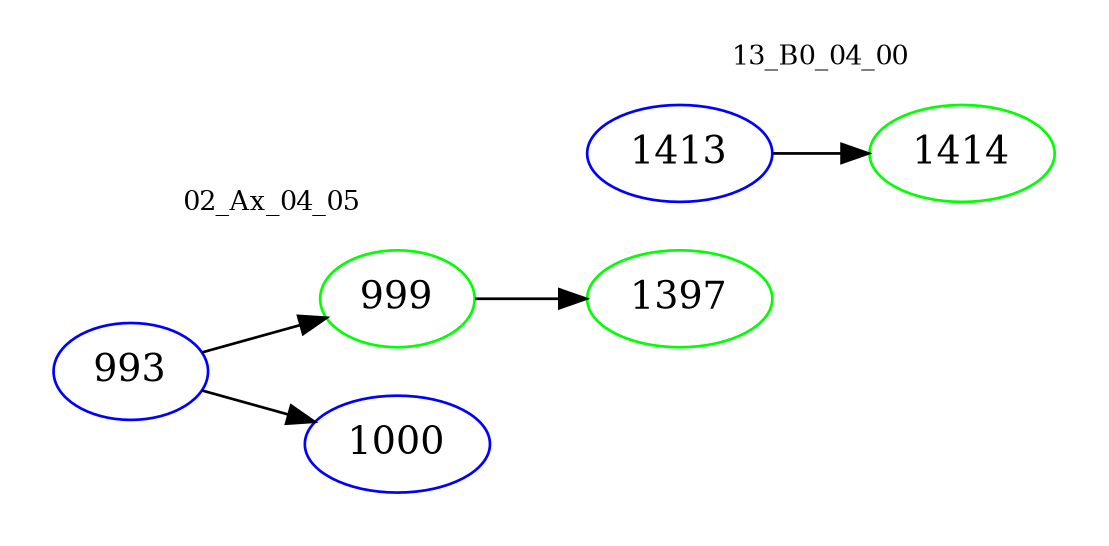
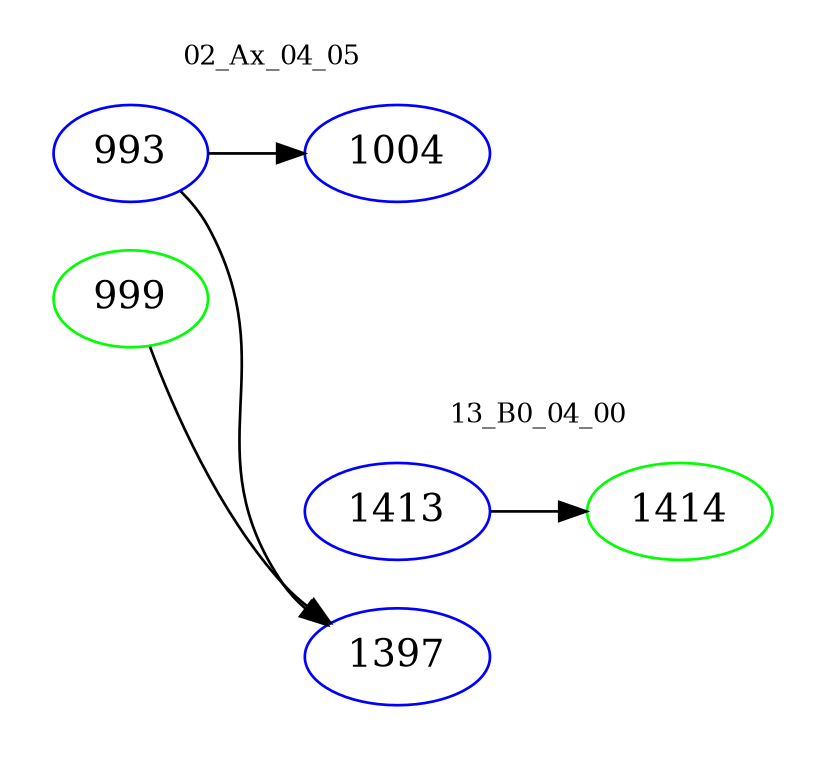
(680, 299) -> (397, 657)
(251, 339) -> (241, 401)
(397, 444) -> (397, 153)
